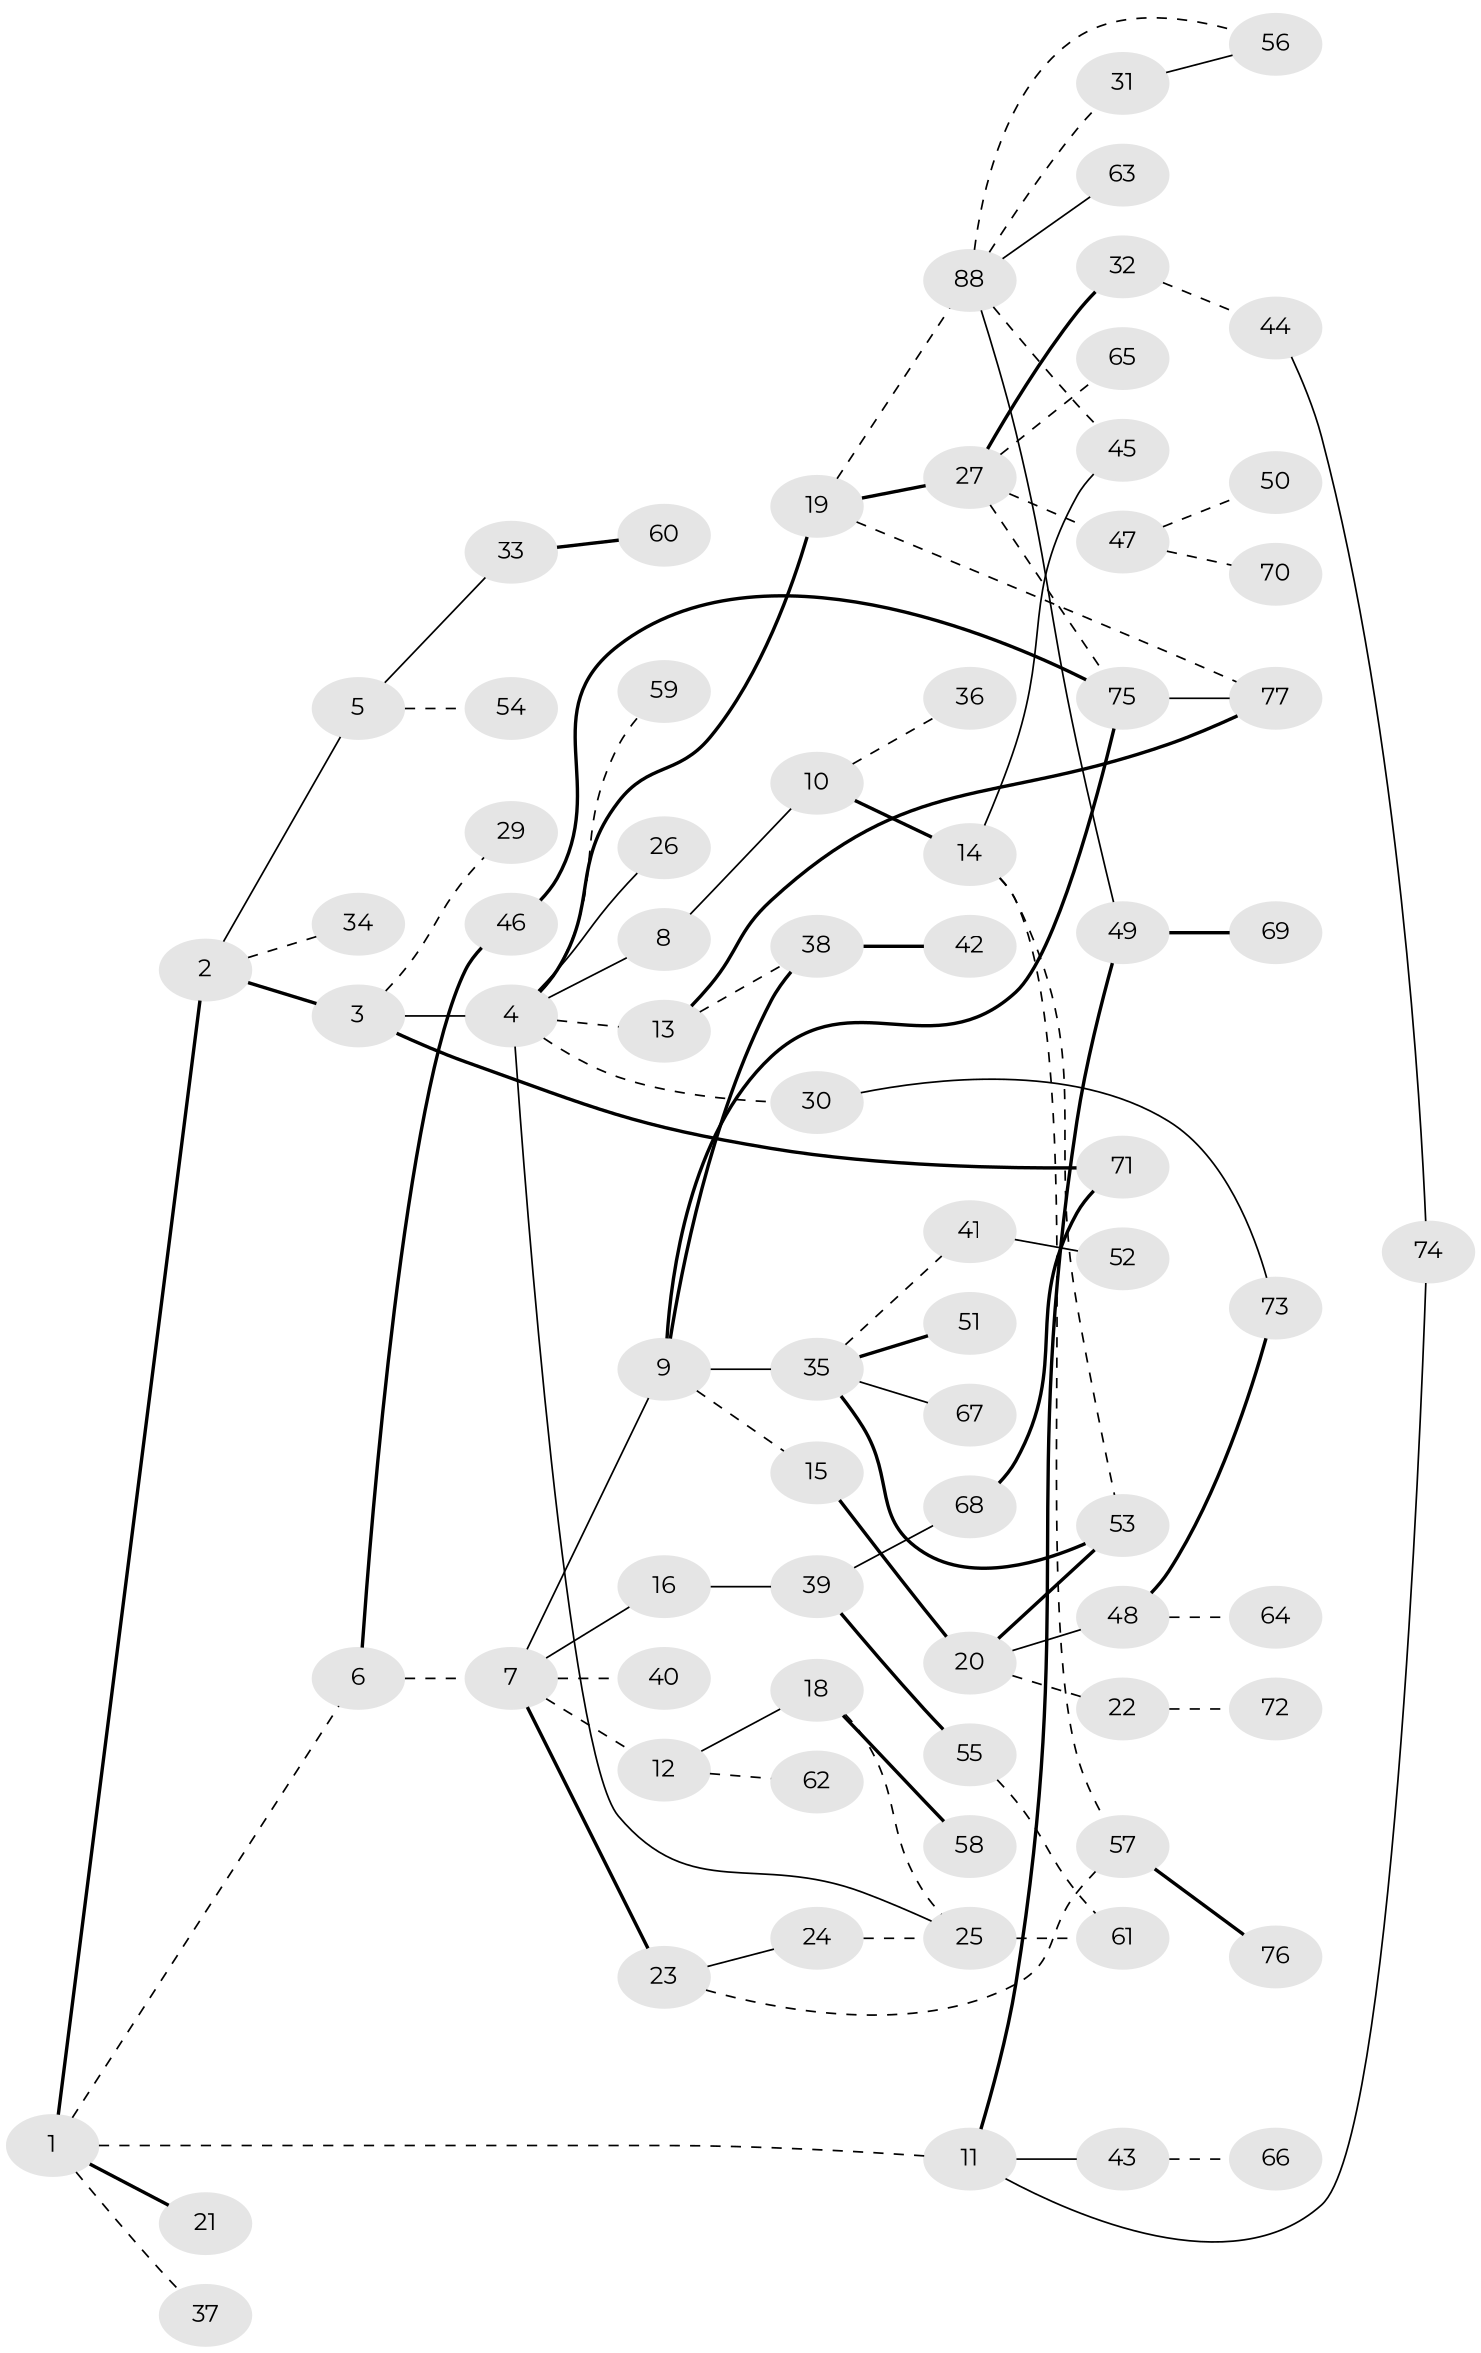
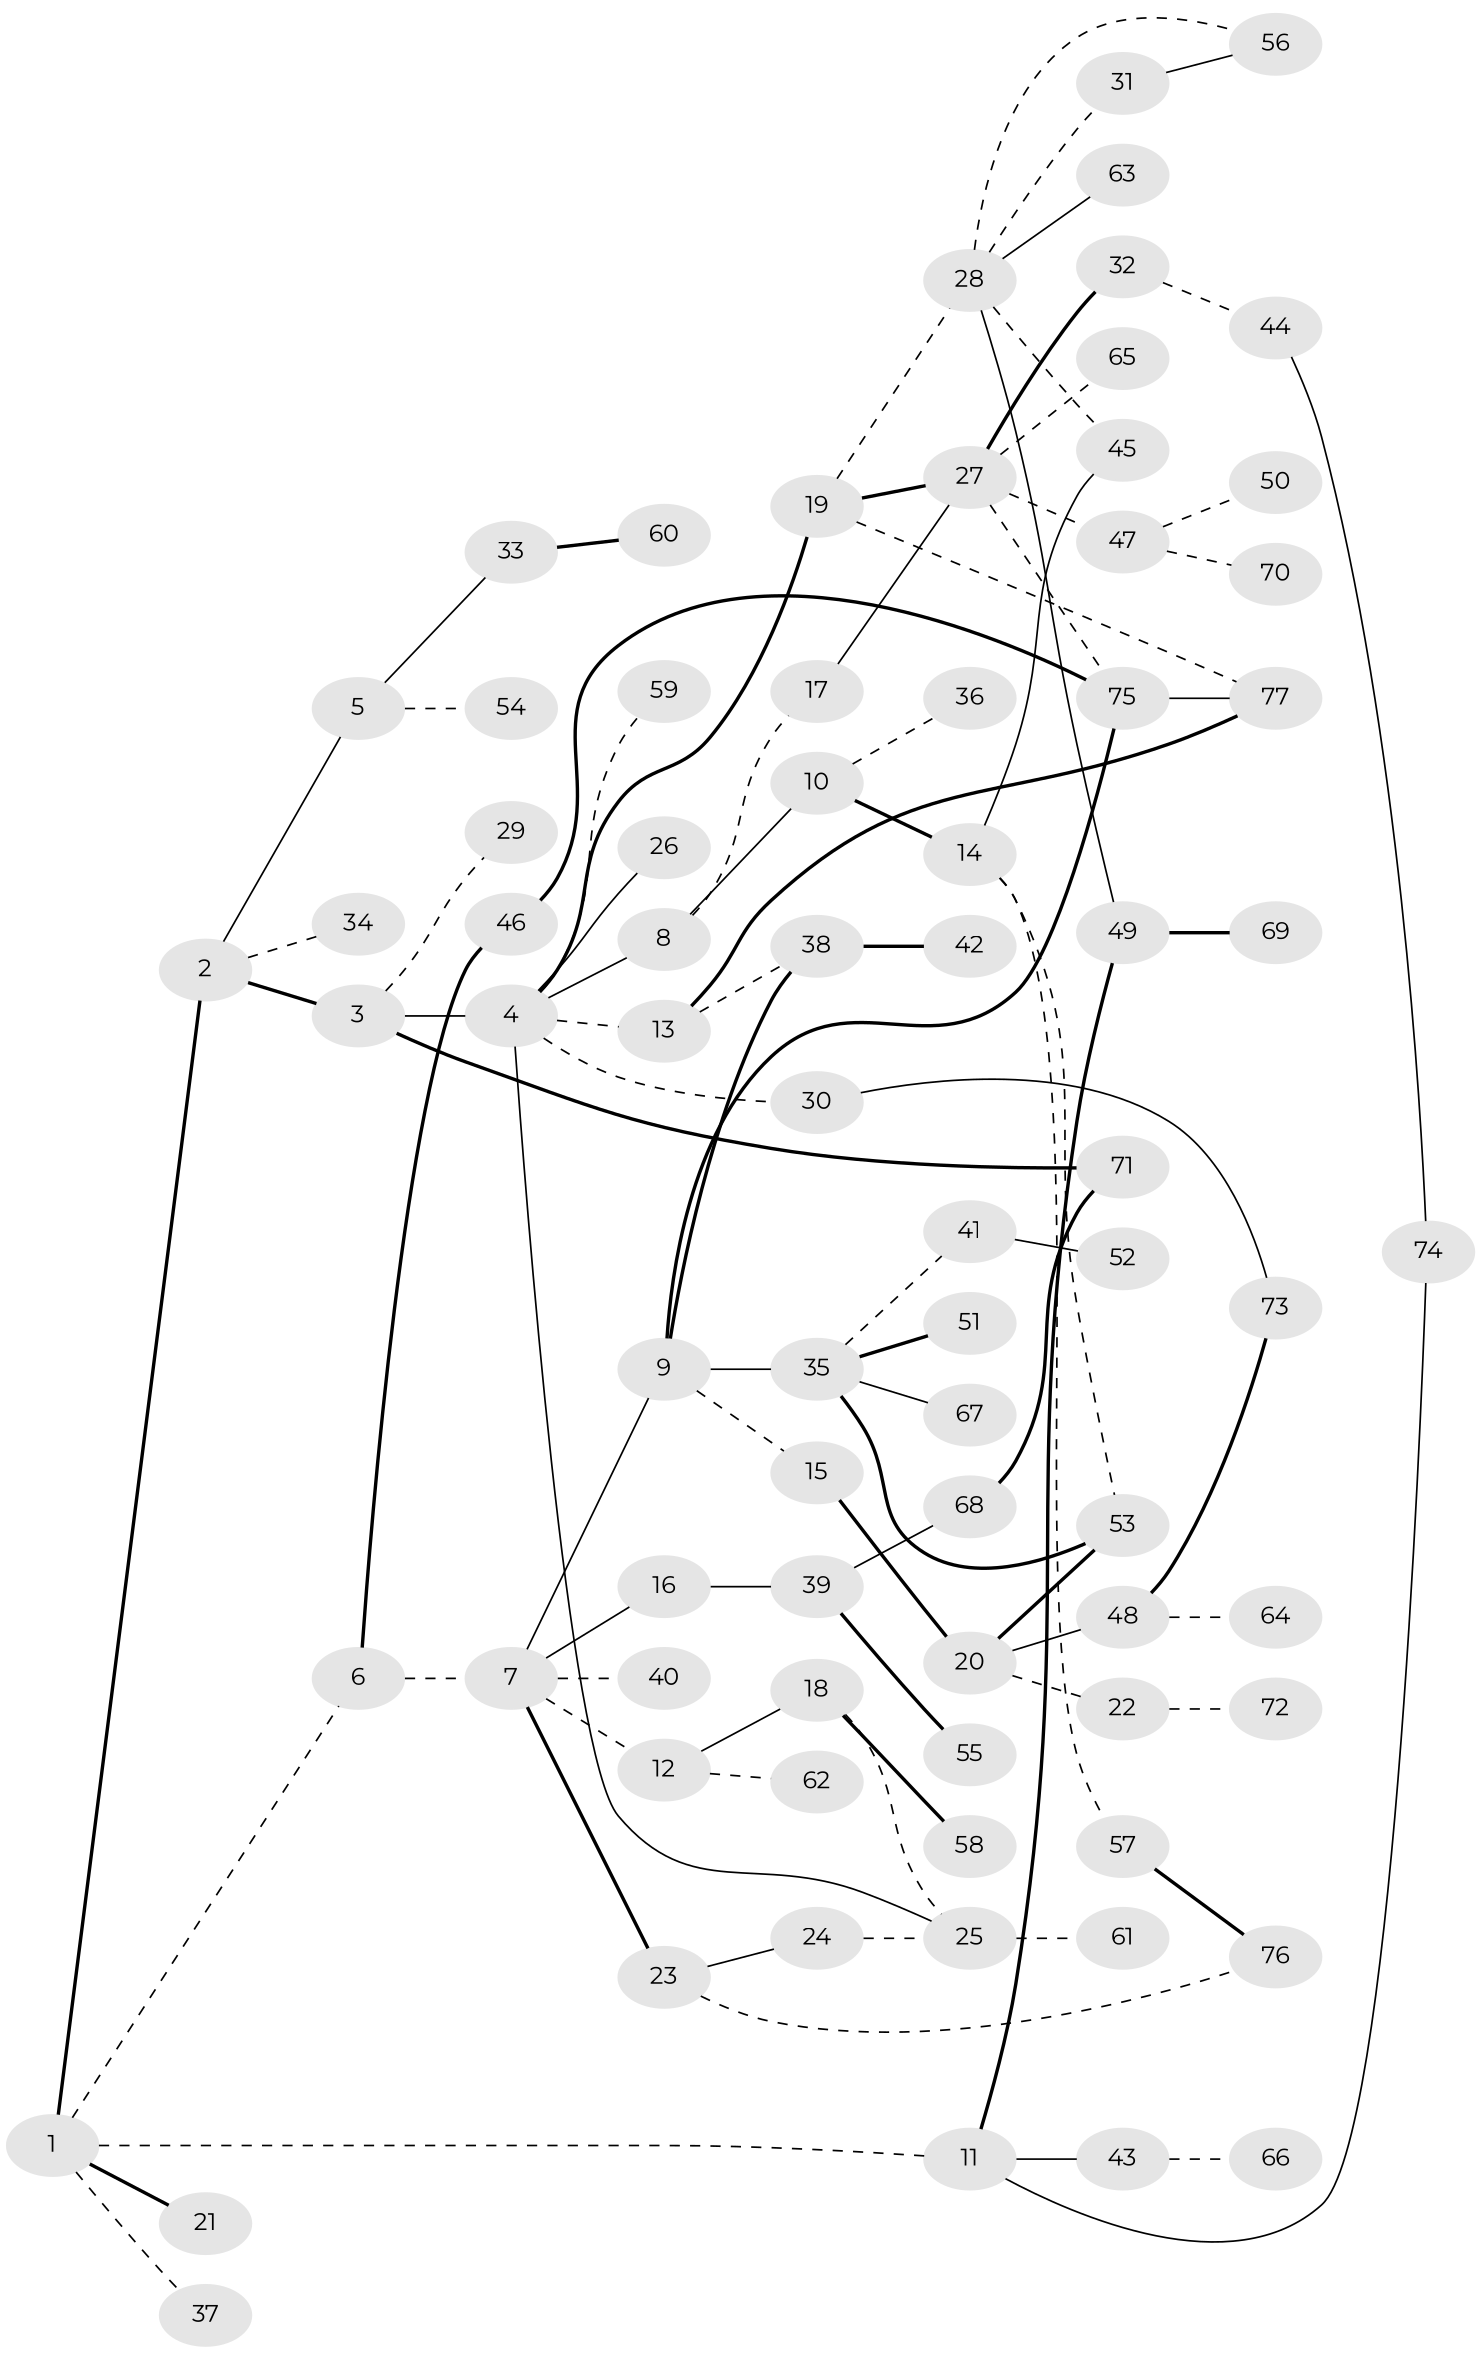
(970, 280) -> (970, 280)
none -> (817, 692)
(1046, 1847) -> none
(932, 2011) -> (968, 2028)
